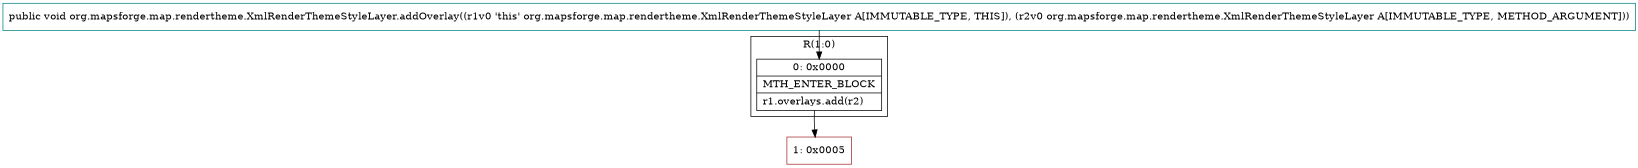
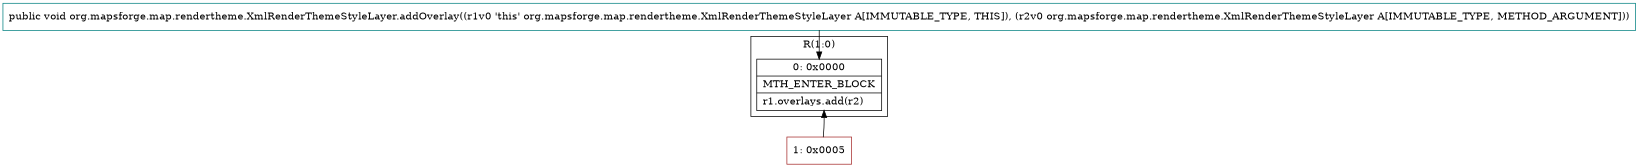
(814, 121) -> (824, 127)
